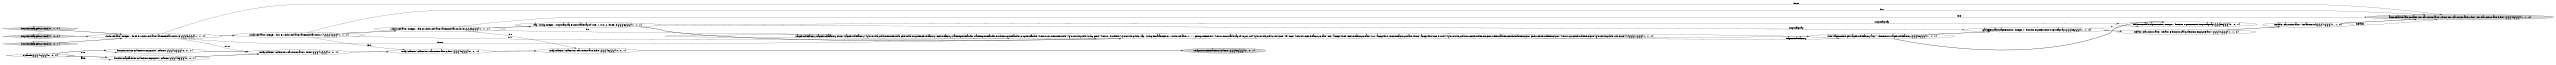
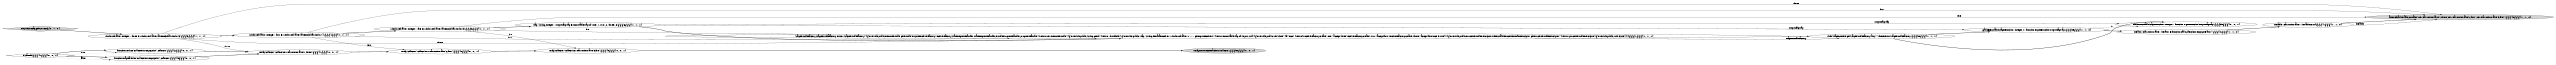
(40, 36) -> none
(40, 44) -> none
